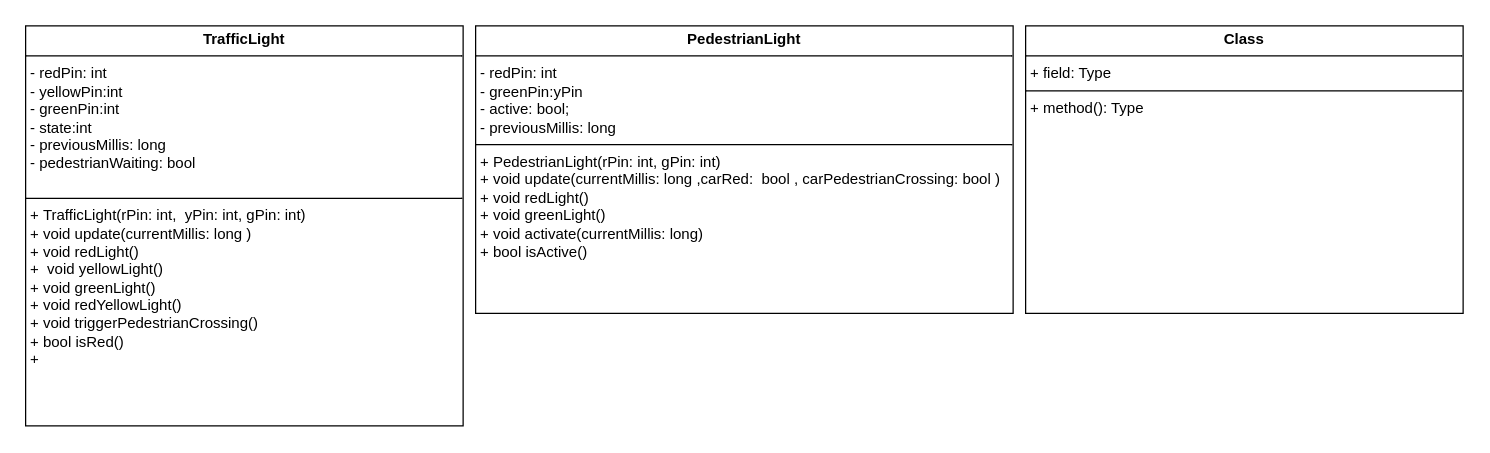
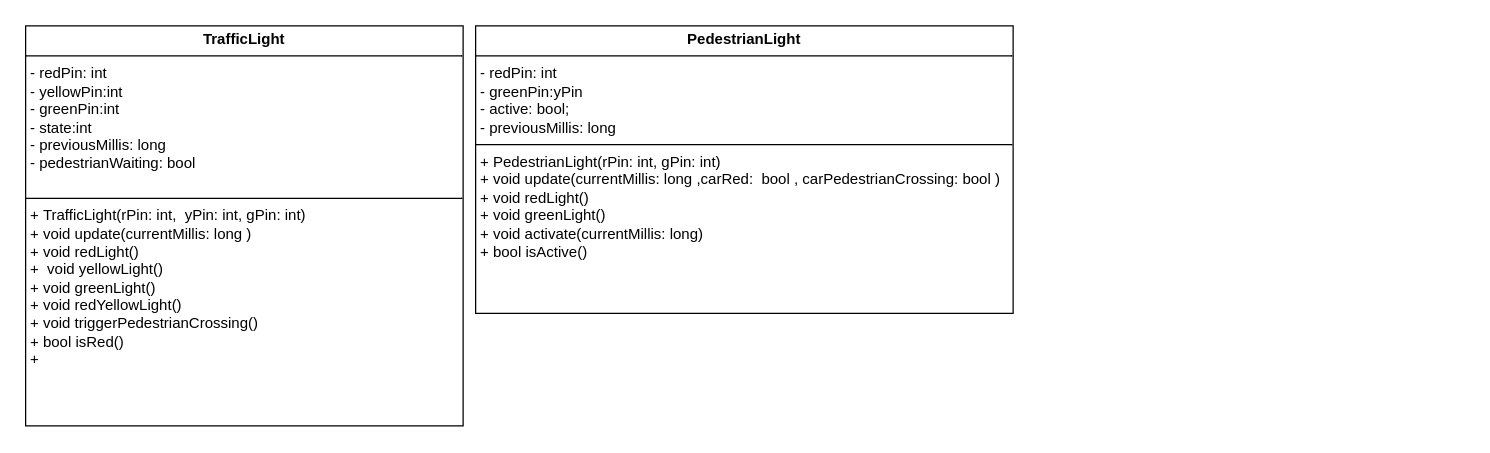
(1244, 169) -> none
